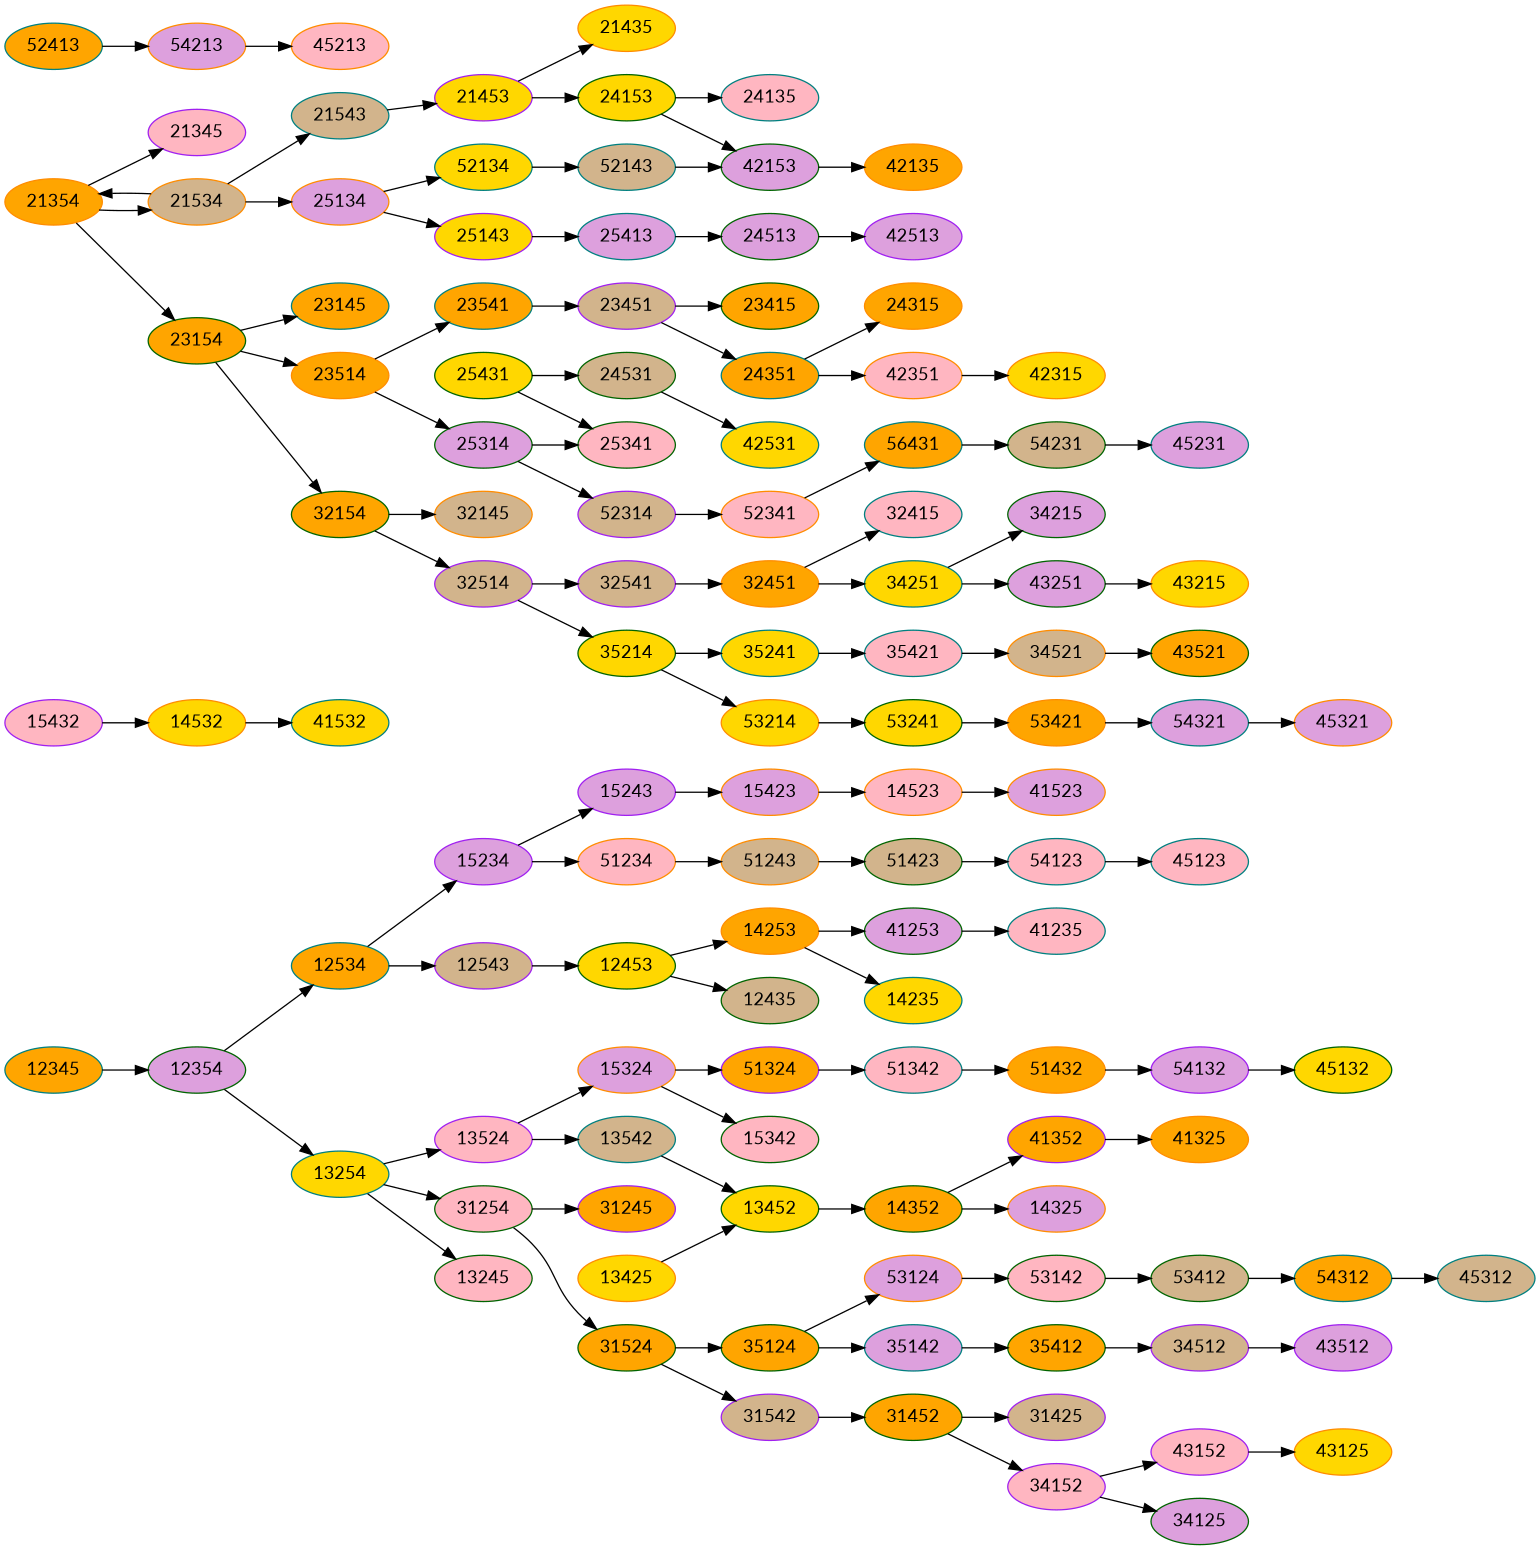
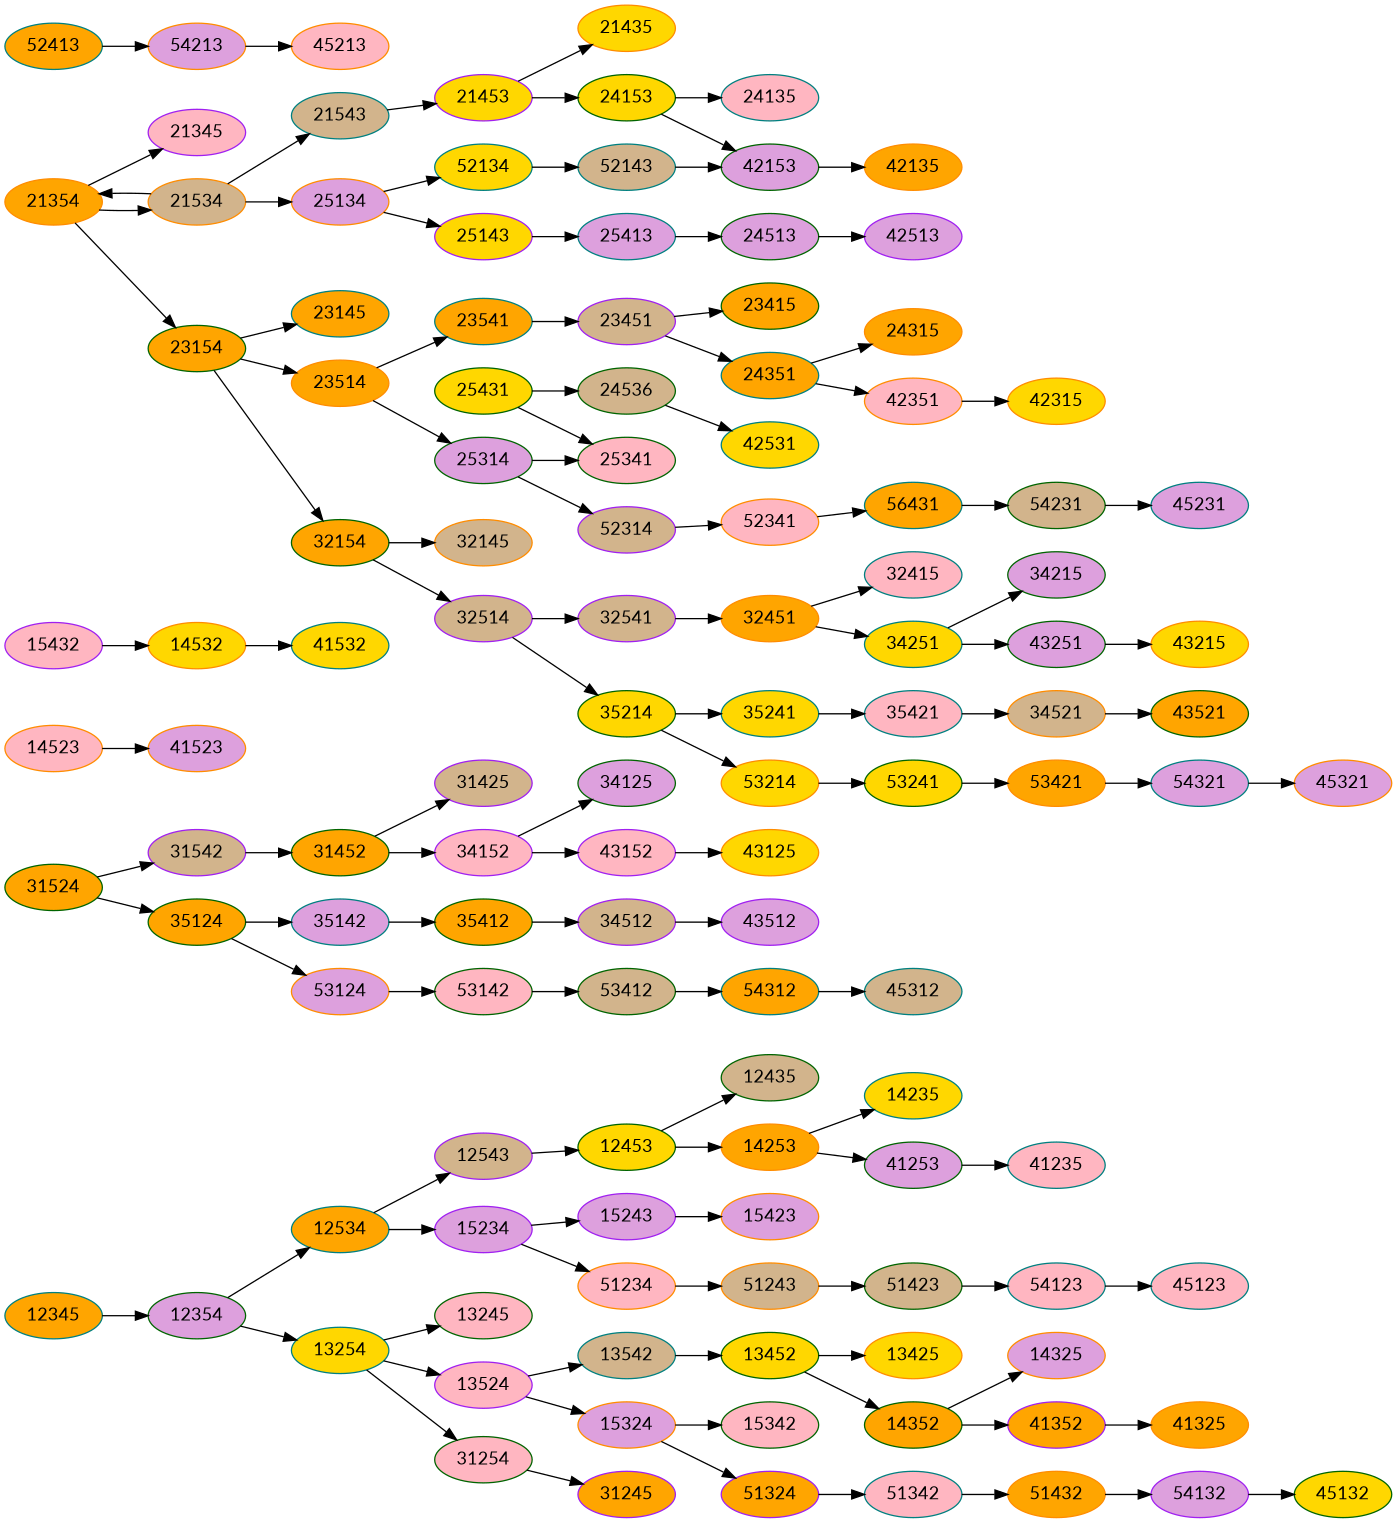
(627, 376) -> (627, 391)
(835, 792) -> none
(692, 1247) -> (835, 1356)
(552, 1273) -> none
